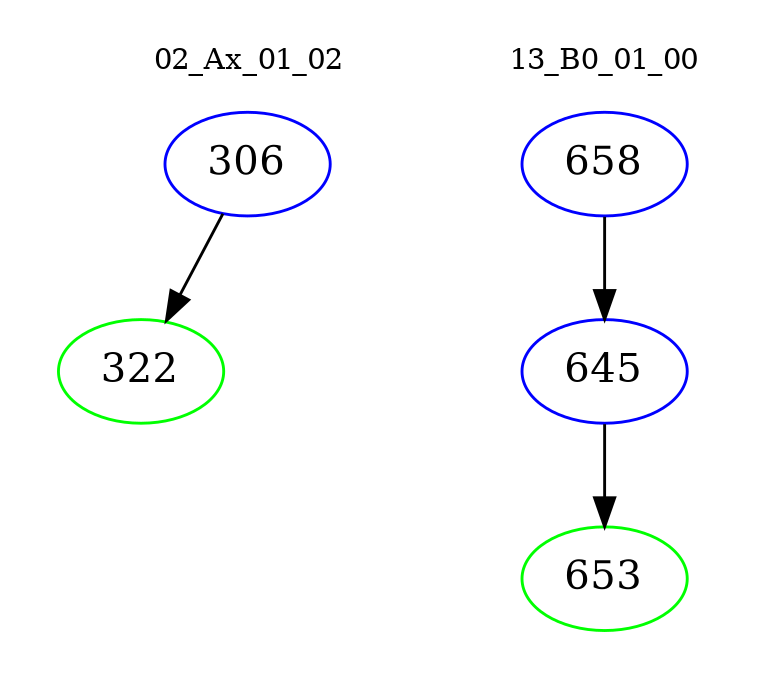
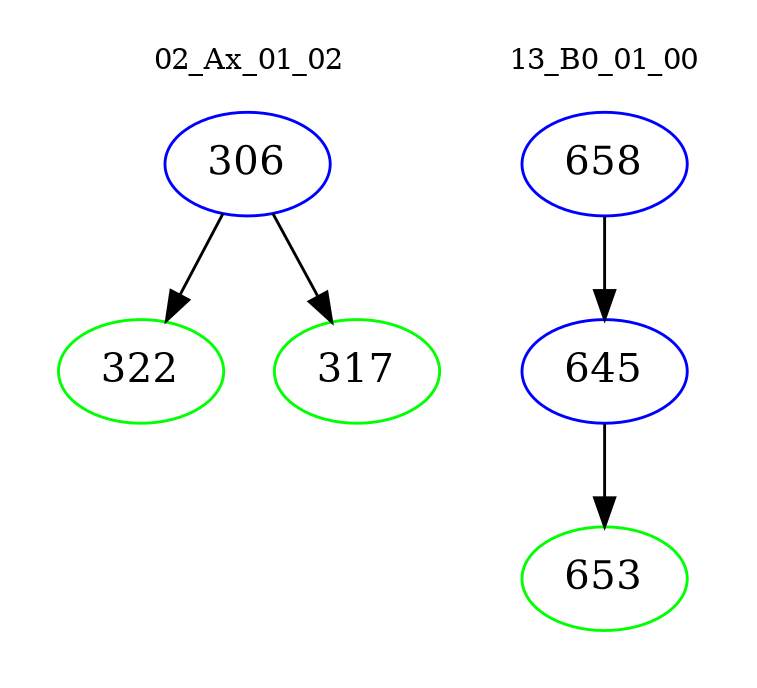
none -> (357, 371)
